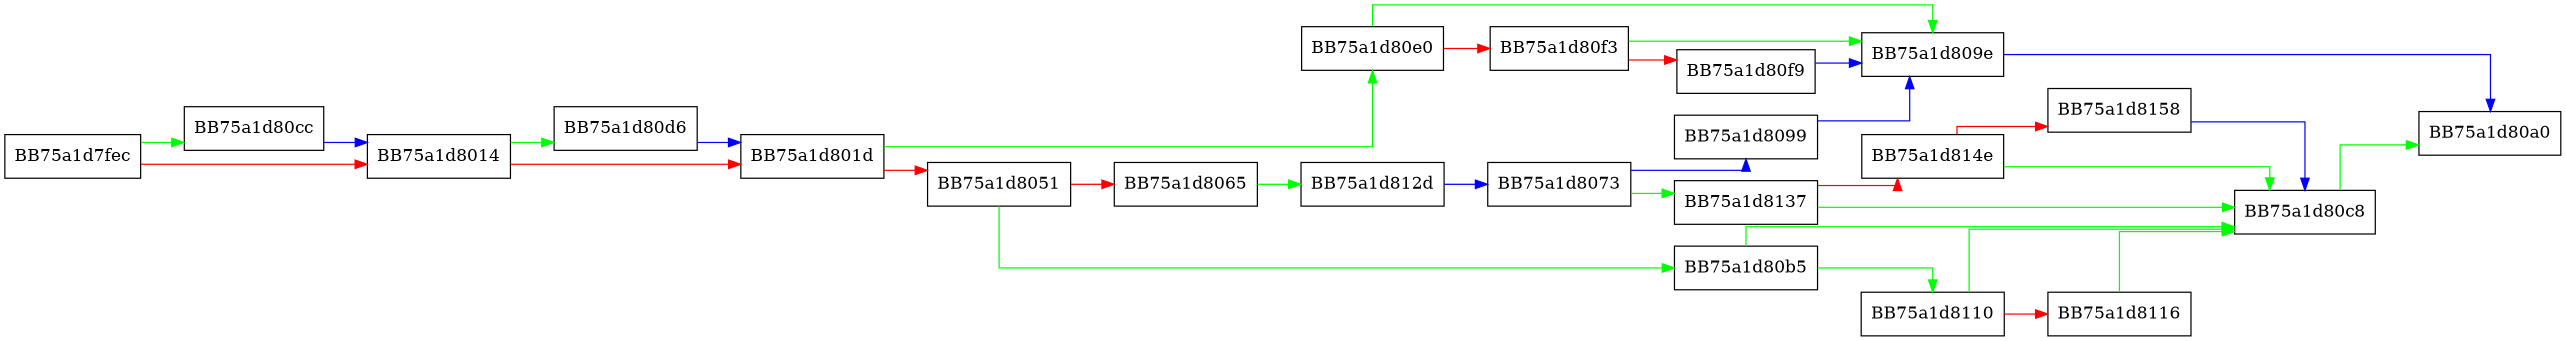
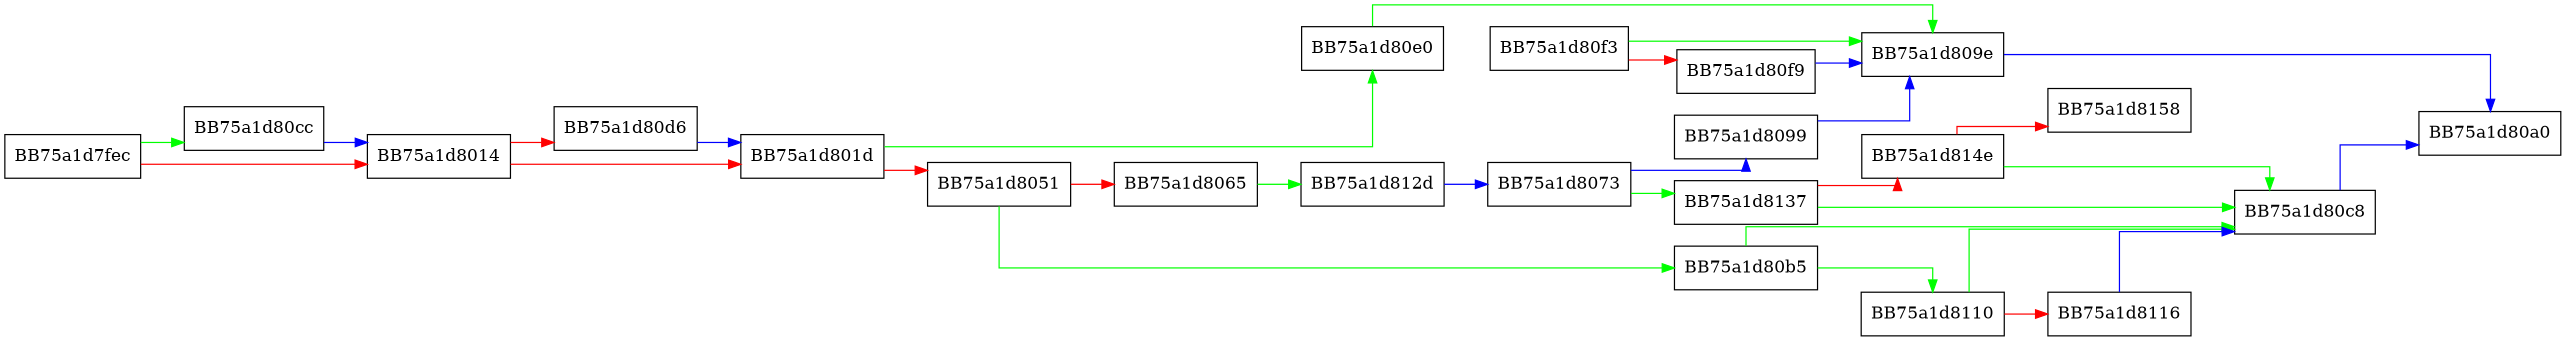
(1461, 48) -> none
(2276, 122) -> none
(526, 142) -> (526, 142)
(2351, 145) -> (2351, 145)
(2119, 239) -> (2119, 239)
